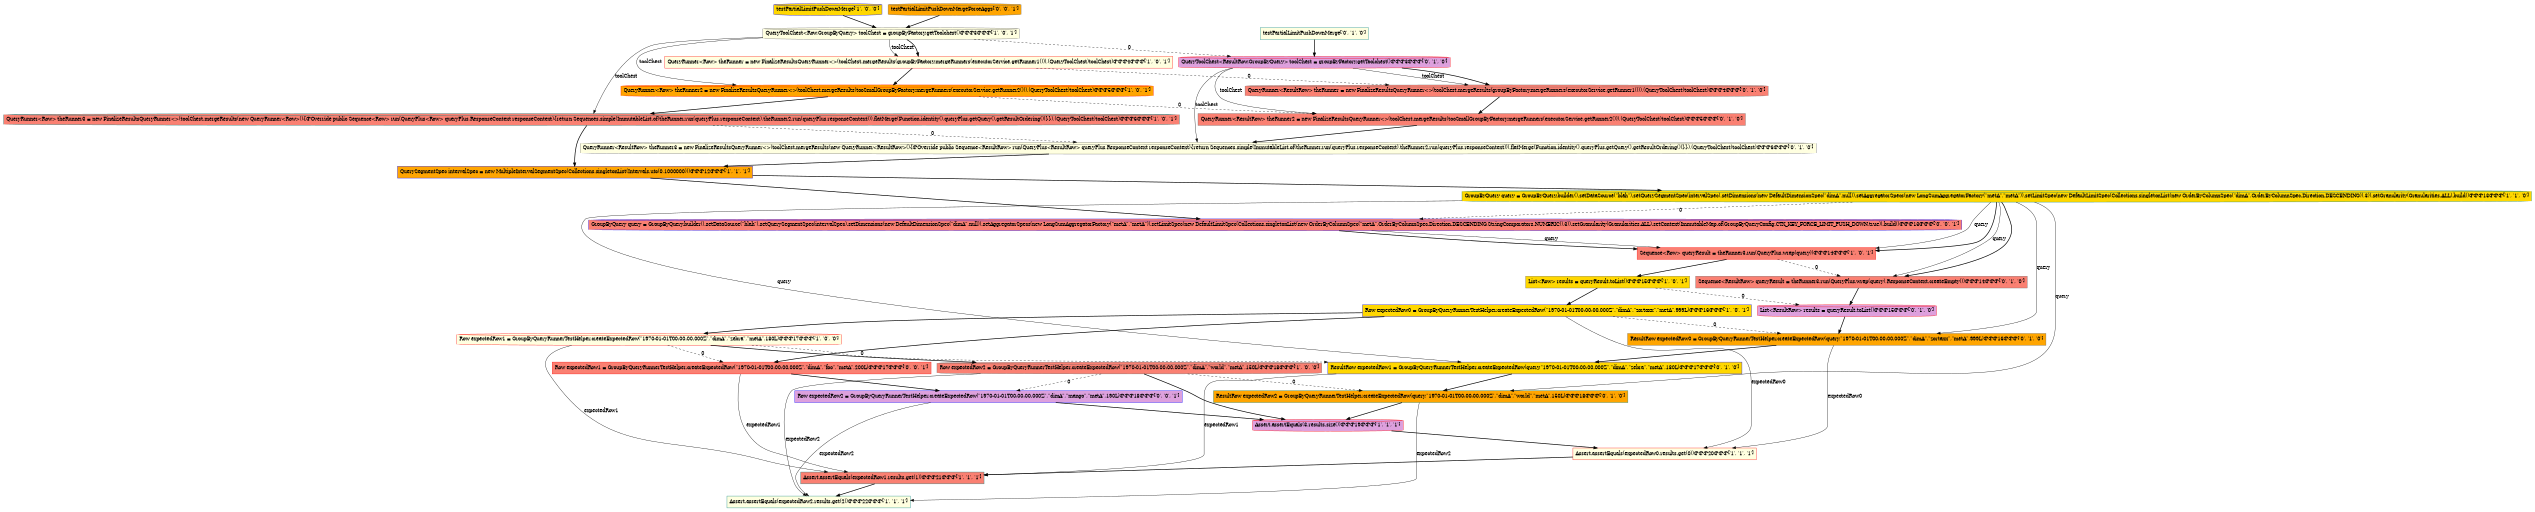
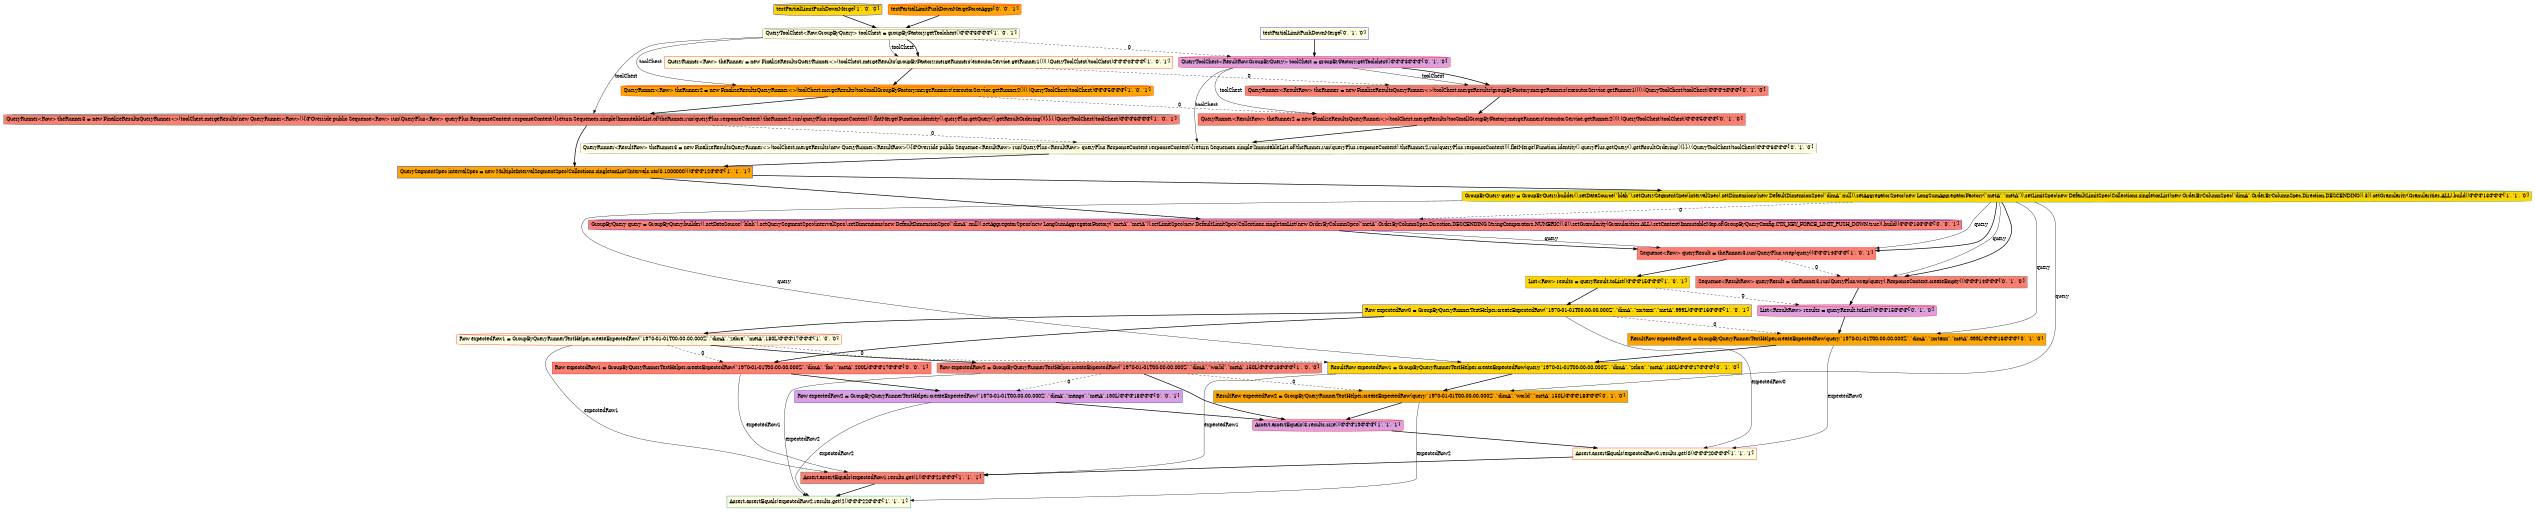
(955, 10) -> (955, 10)
(1314, 34) -> (1314, 34)
